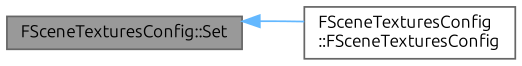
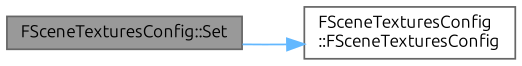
(282, 21) -> (265, 45)
